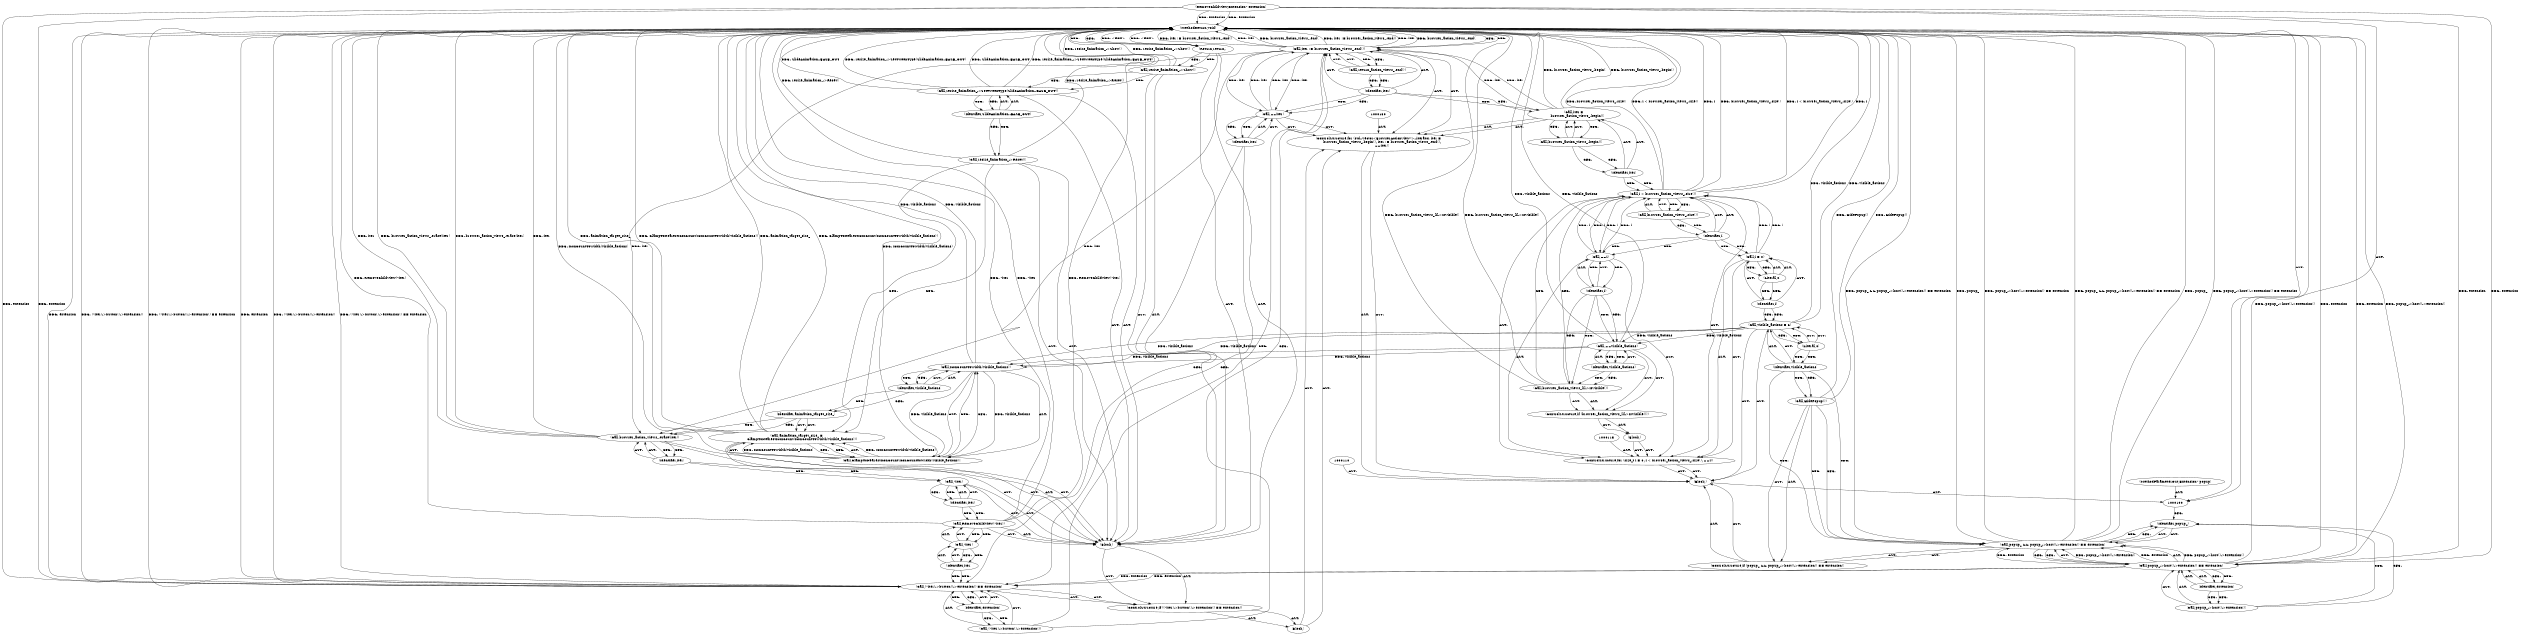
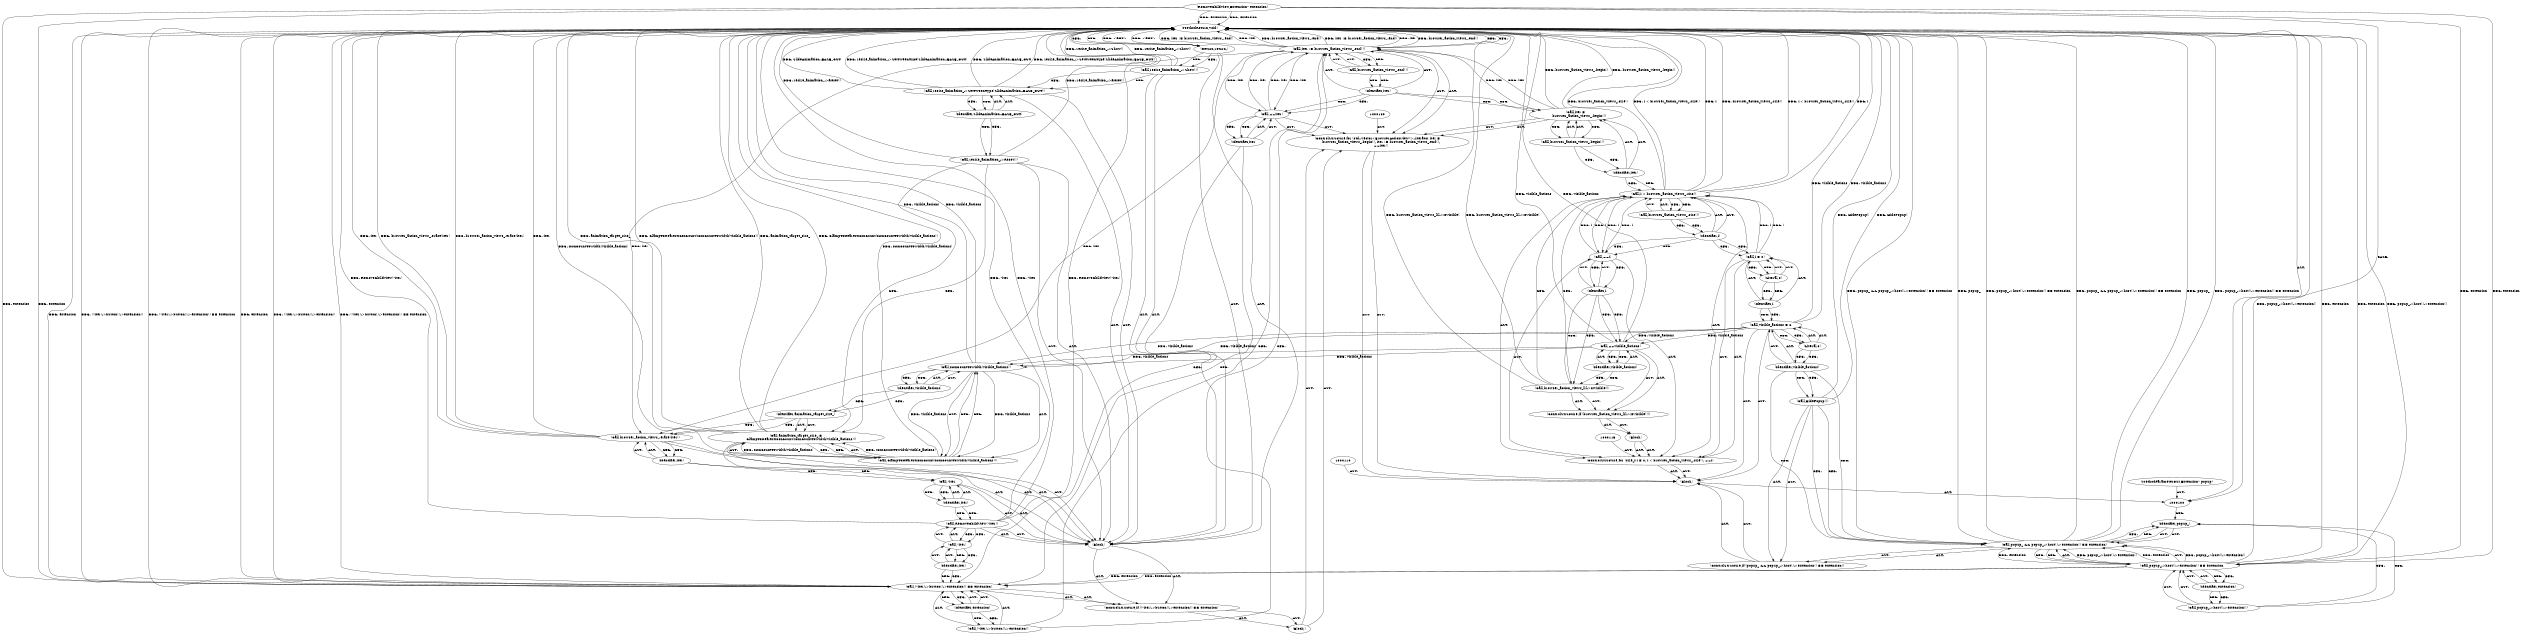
(1378, 70) -> (1378, 70)
(2381, 257) -> (2384, 257)
